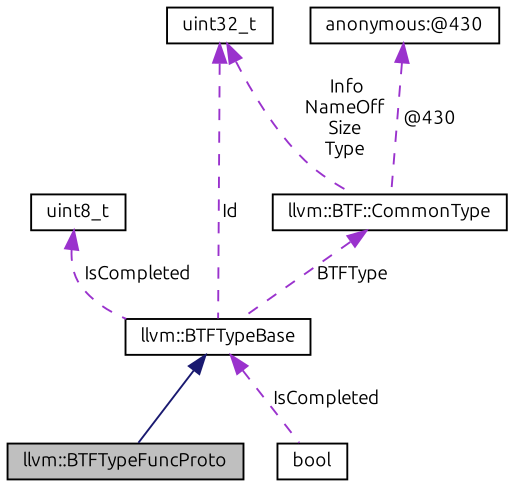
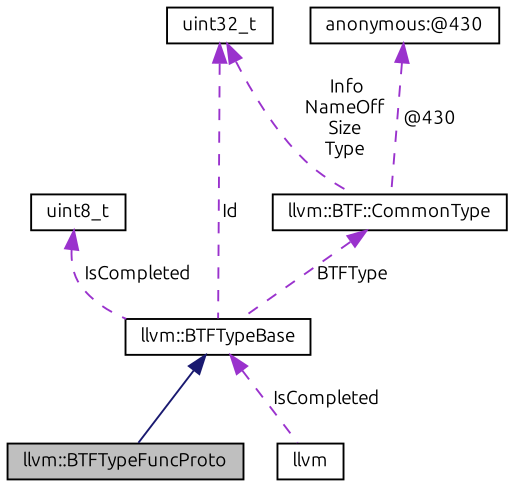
(312, 461) -> (310, 461)
